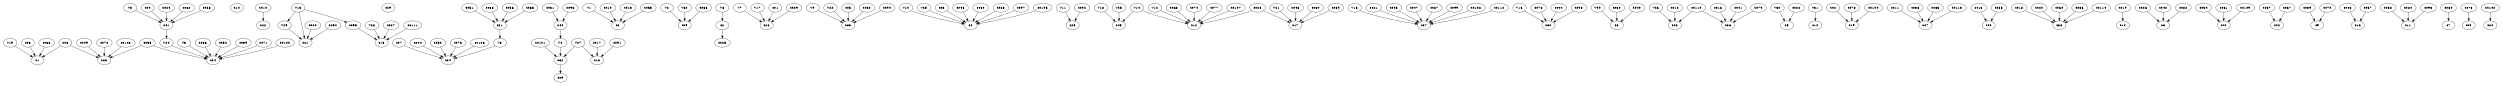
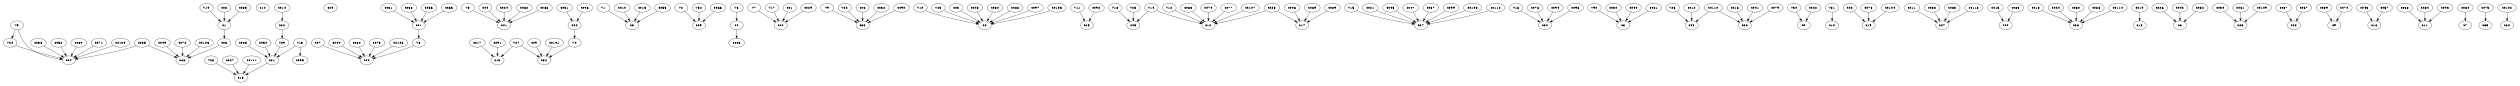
(1277, 8) -> none
none -> (1654, 8)
(292, 16) -> (282, 33)
(166, 33) -> (14, 33)
(367, 34) -> (258, 68)
(52, 51) -> (224, 33)
(560, 68) -> (539, 50)
